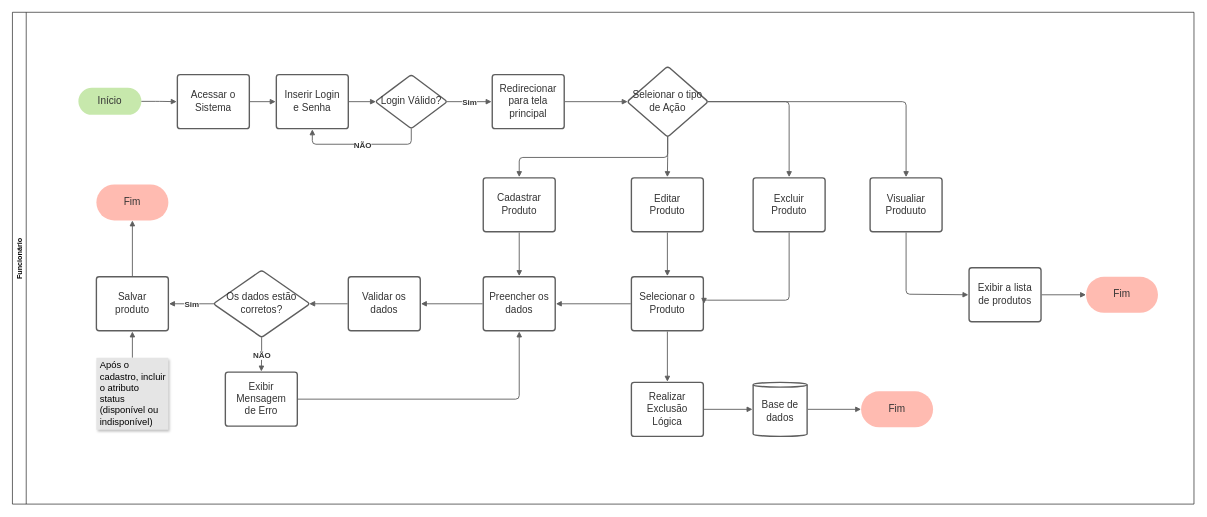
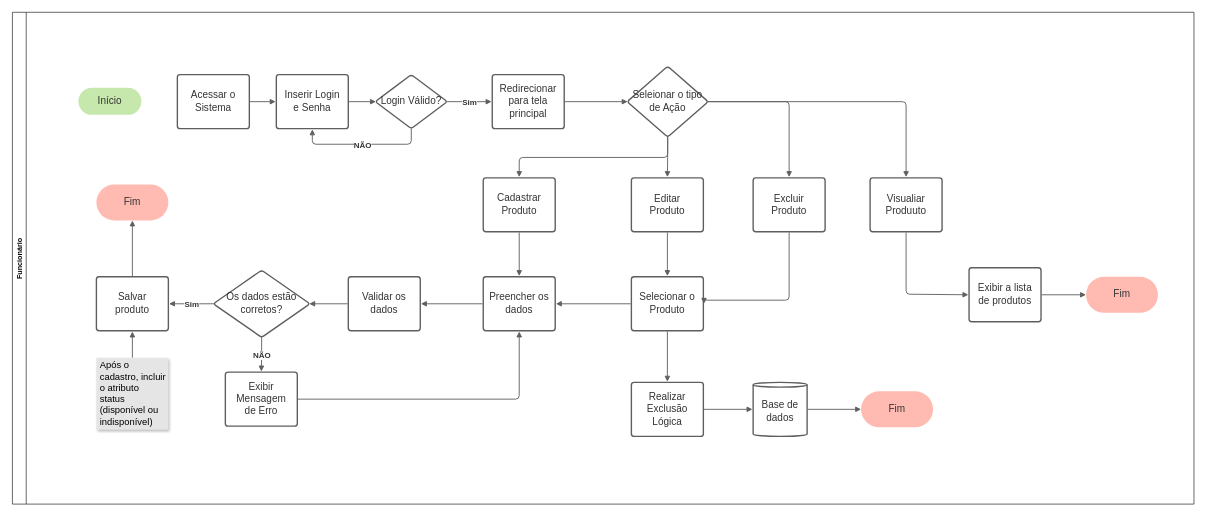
(157, 101) -> none
